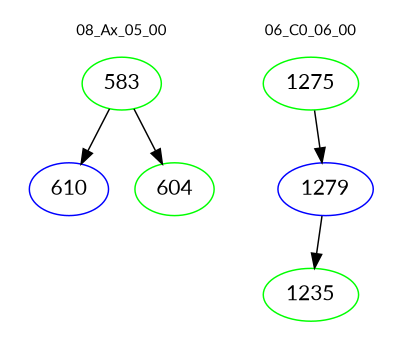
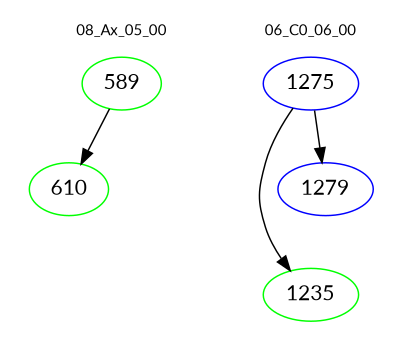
(122, 84) -> (122, 84)
(311, 84) -> (311, 84)
(69, 189) -> (69, 189)
(175, 189) -> none
(319, 235) -> (261, 182)
